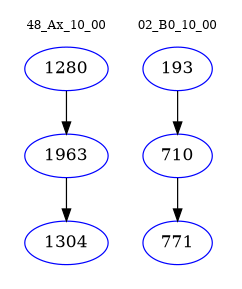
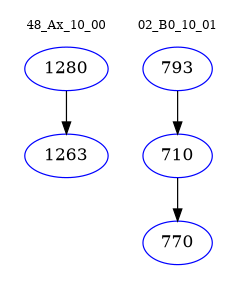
(178, 26) -> (178, 26)
(178, 69) -> (178, 69)
(66, 156) -> (66, 156)
(66, 243) -> none
(178, 243) -> (178, 243)
